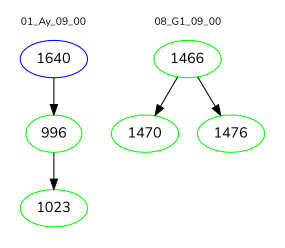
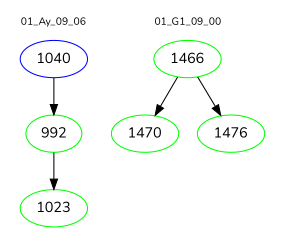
(54, 22) -> (54, 22)
(188, 22) -> (188, 22)
(54, 59) -> (54, 59)
(54, 134) -> (54, 134)
